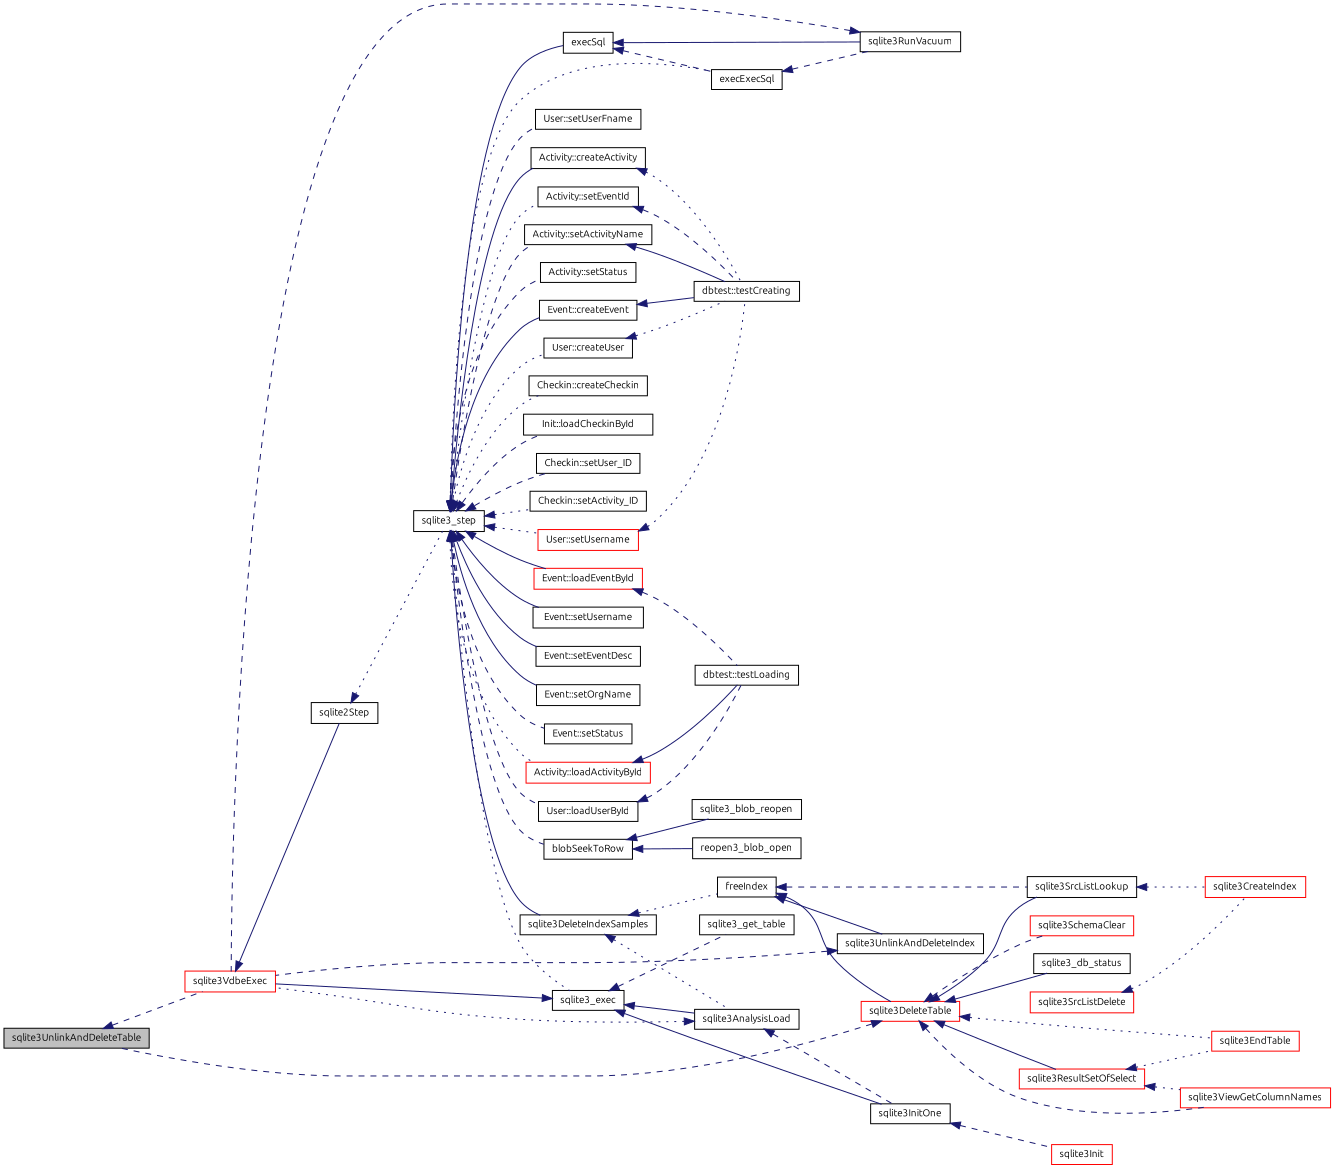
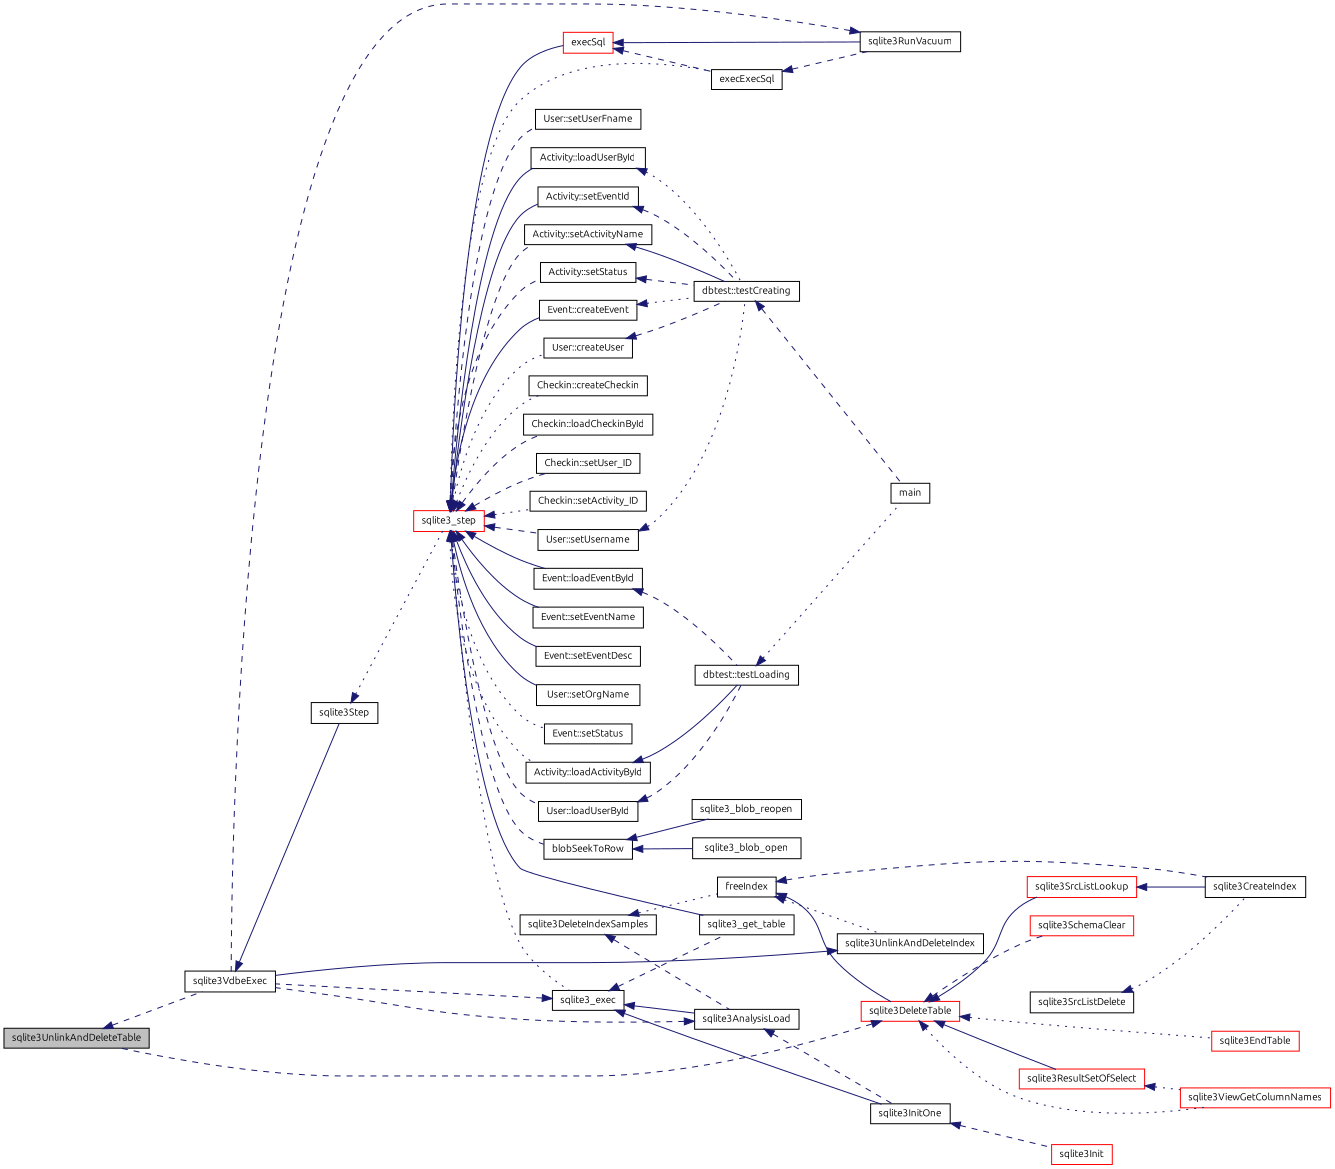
(588, 43) -> (588, 43)
(588, 158) -> (588, 158)
none -> (670, 282)
(670, 300) -> (670, 300)
(681, 320) -> (681, 320)
(477, 336) -> (477, 336)
(588, 425) -> (588, 425)
none -> (910, 493)
(449, 521) -> (449, 521)
(516, 530) -> (516, 530)
(588, 540) -> (588, 540)
(588, 579) -> (588, 579)
(588, 618) -> (588, 618)
(478, 652) -> (478, 652)
(588, 695) -> (588, 695)
(345, 713) -> (345, 713)
(471, 737) -> (490, 801)
(588, 773) -> (588, 773)
(747, 848) -> (747, 848)
(907, 887) -> (997, 862)
(1082, 887) -> (1082, 887)
(1176, 887) -> (1176, 887)
(1255, 887) -> (1255, 887)
(833, 917) -> (833, 917)
(551, 963) -> (551, 963)
(1082, 964) -> none
(672, 975) -> (672, 975)
(230, 982) -> (230, 982)
(409, 991) -> (409, 991)
(1082, 1002) -> (1082, 1002)
(479, 1016) -> (479, 1016)
(1174, 1059) -> none
(1052, 1107) -> (1052, 1107)
